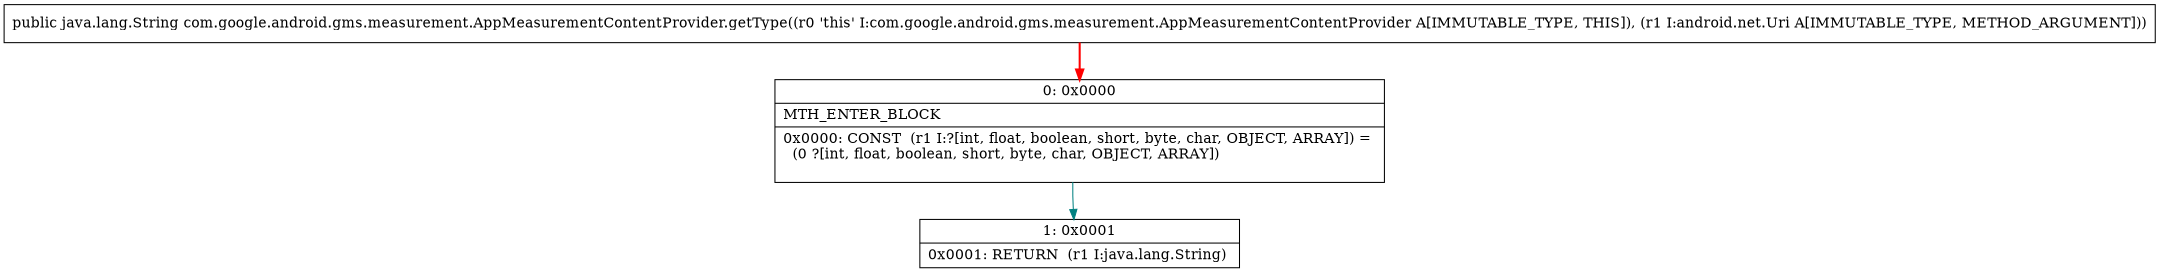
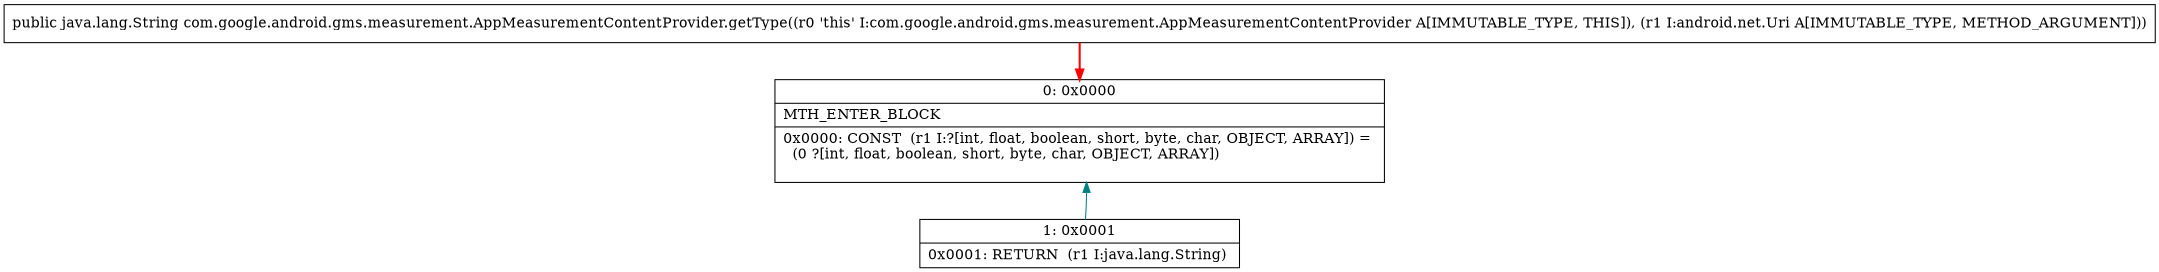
(1073, 196) -> (1086, 206)
